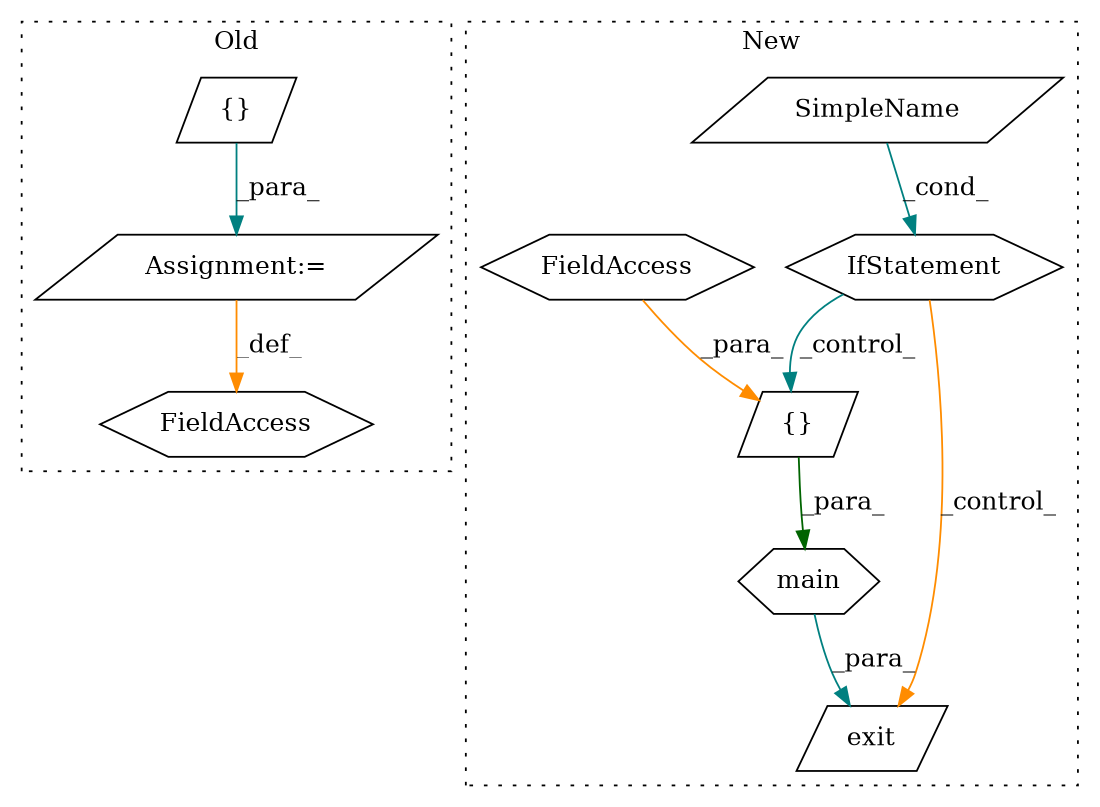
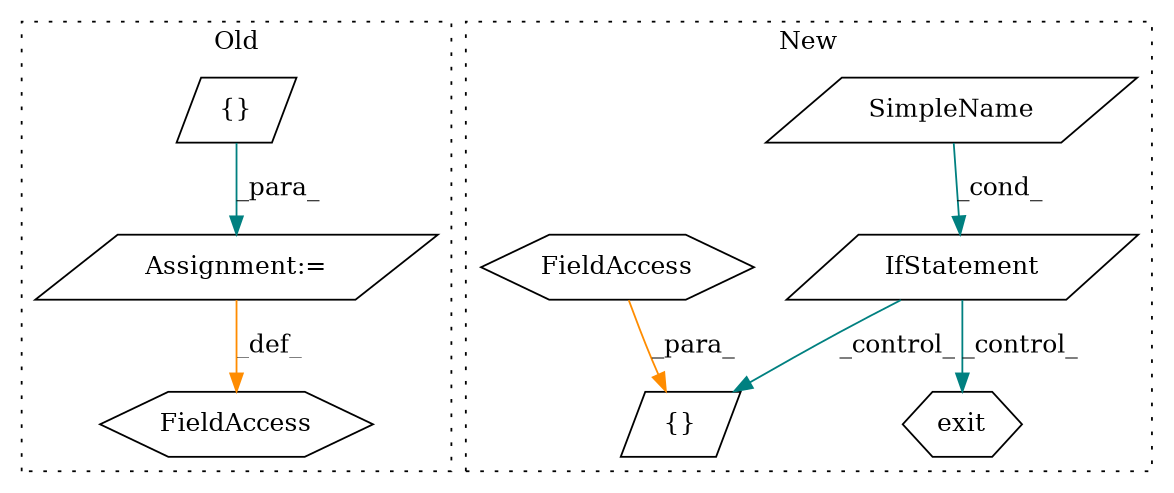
(924, 267) -> (962, 267)
(942, 497) -> (962, 337)
(809, 581) -> none
(872, 738) -> (962, 424)
